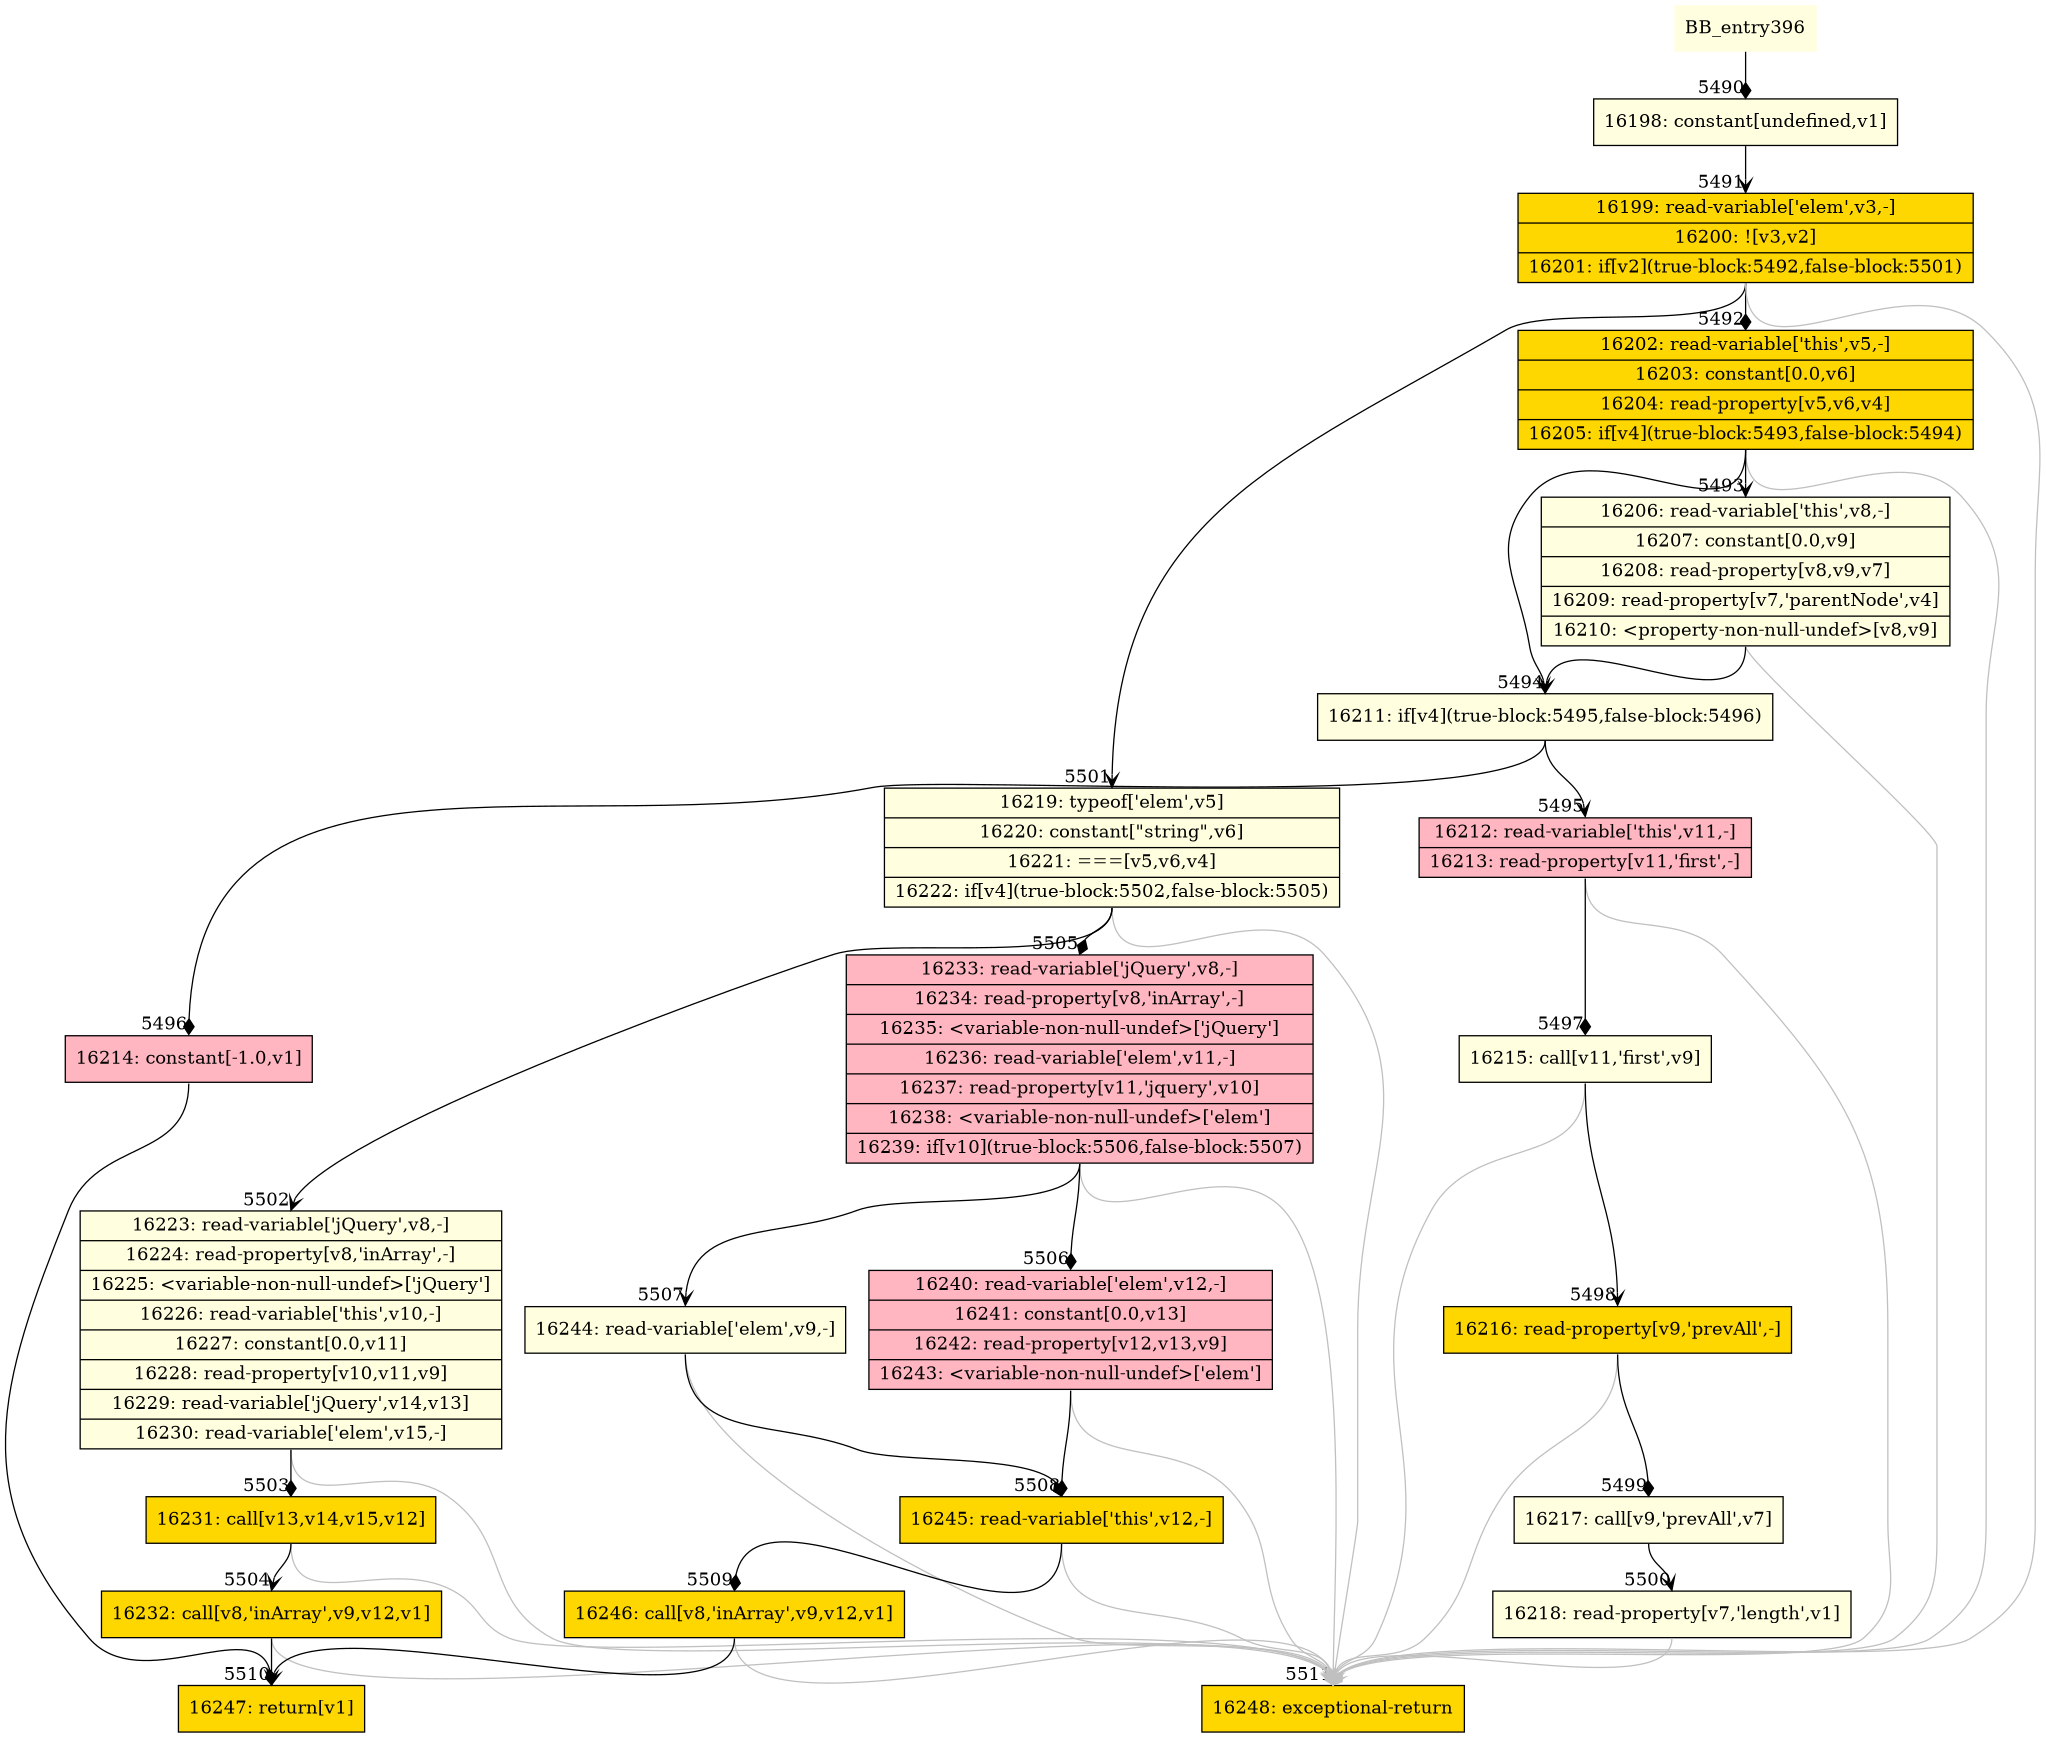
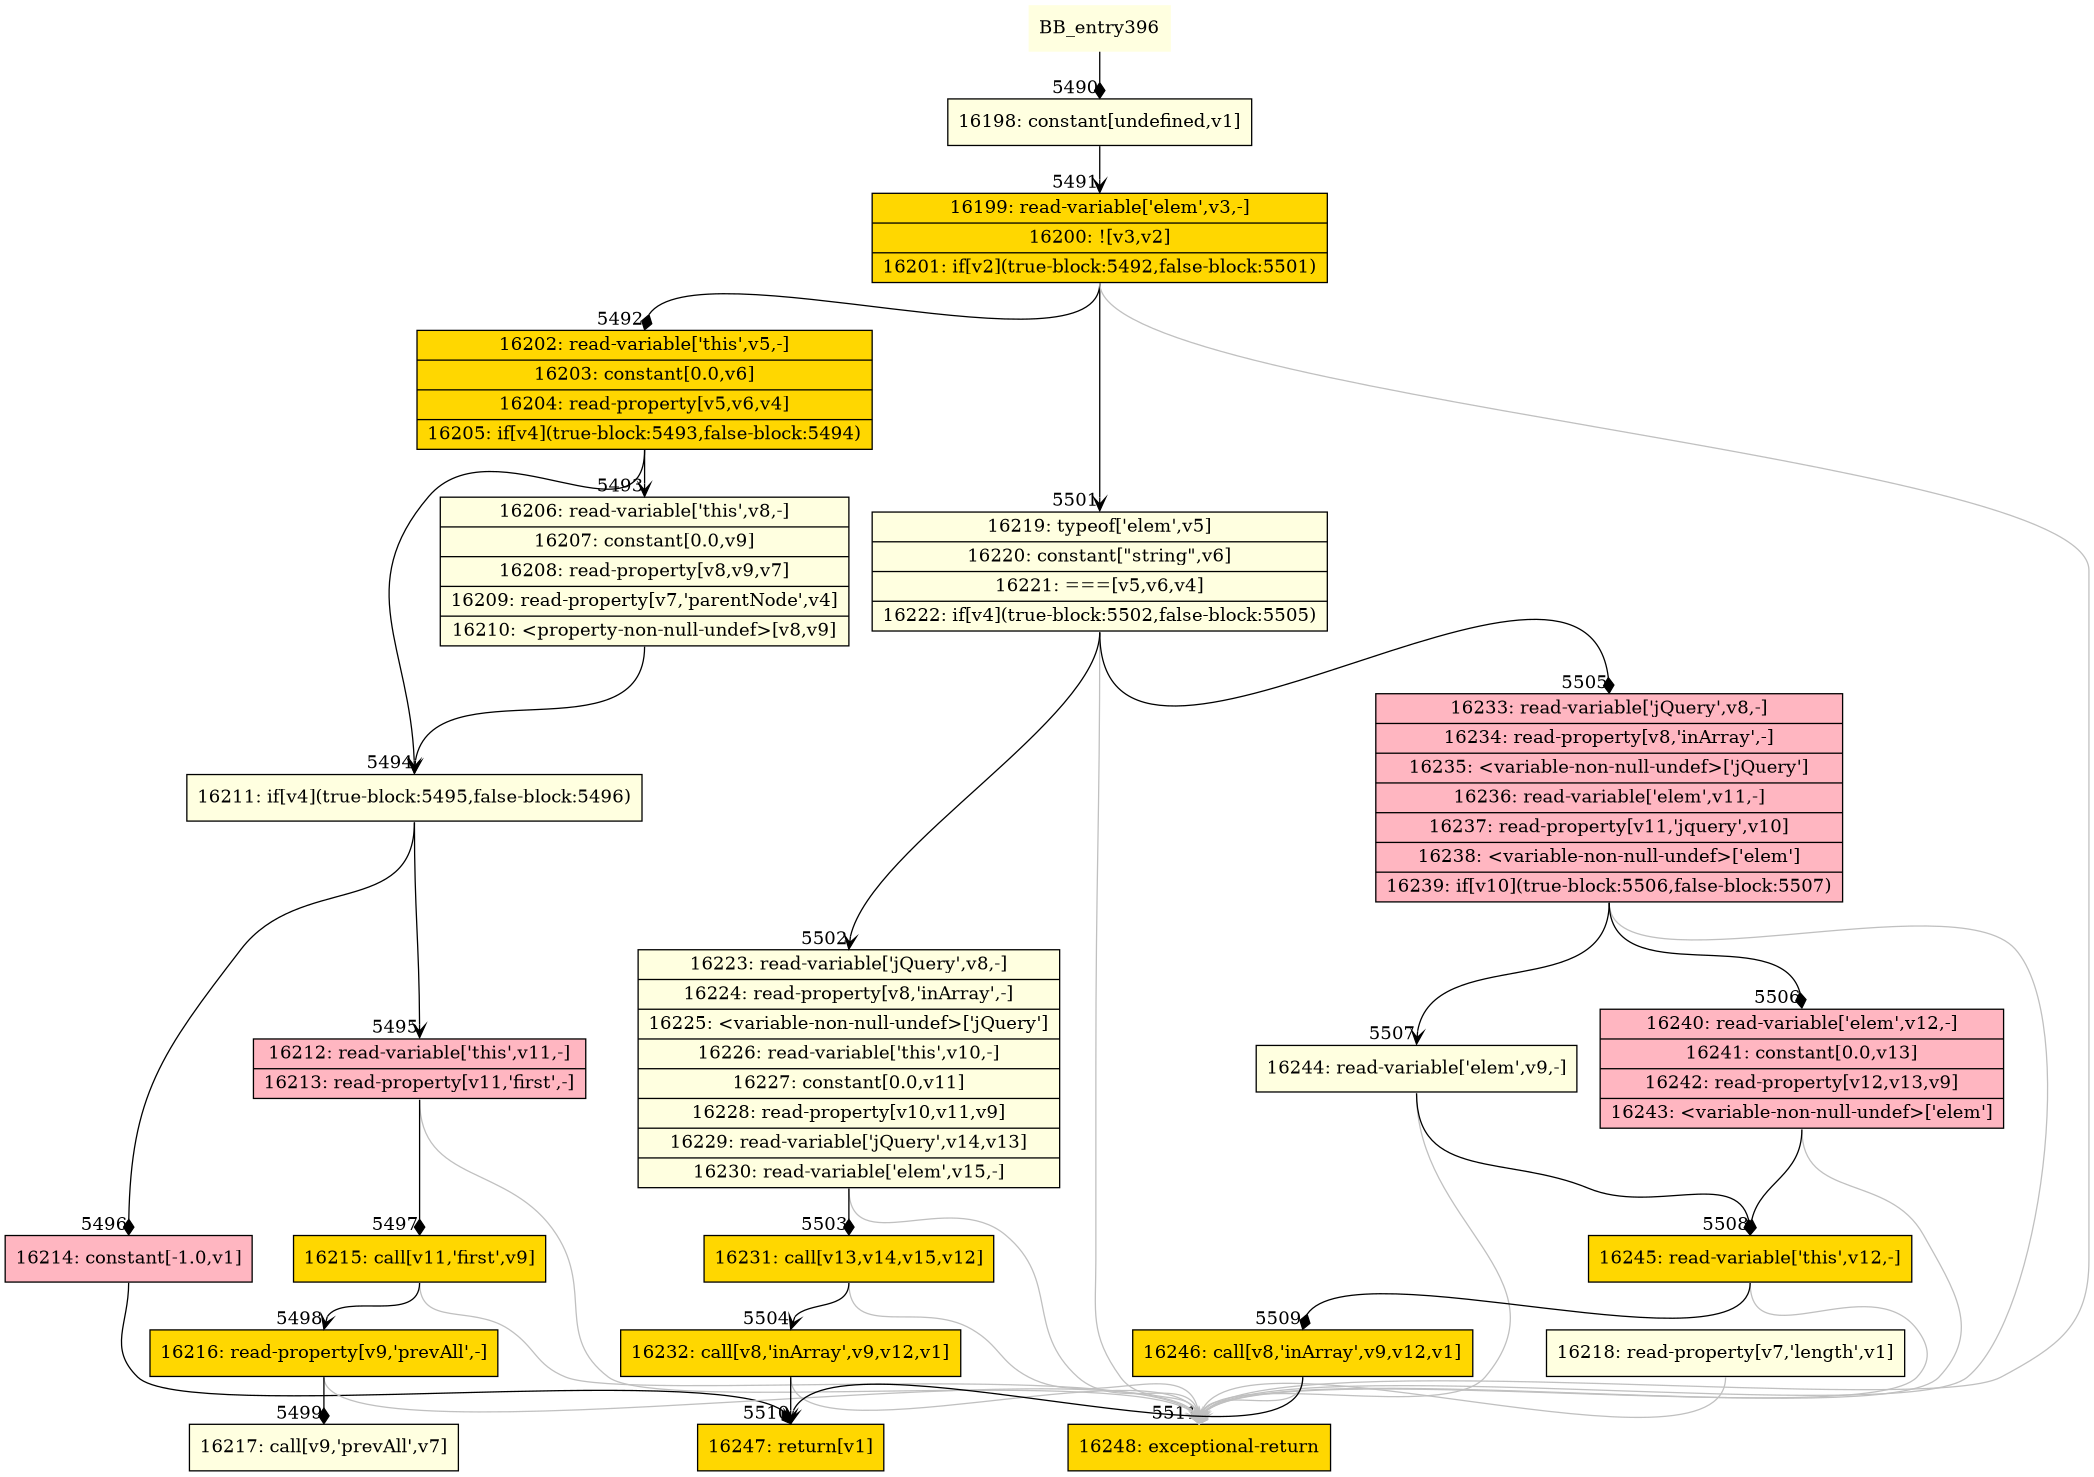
(1585, 1059) -> (420, 1259)
(1986, 1244) -> none
(1937, 1388) -> none
(1656, 1562) -> none
